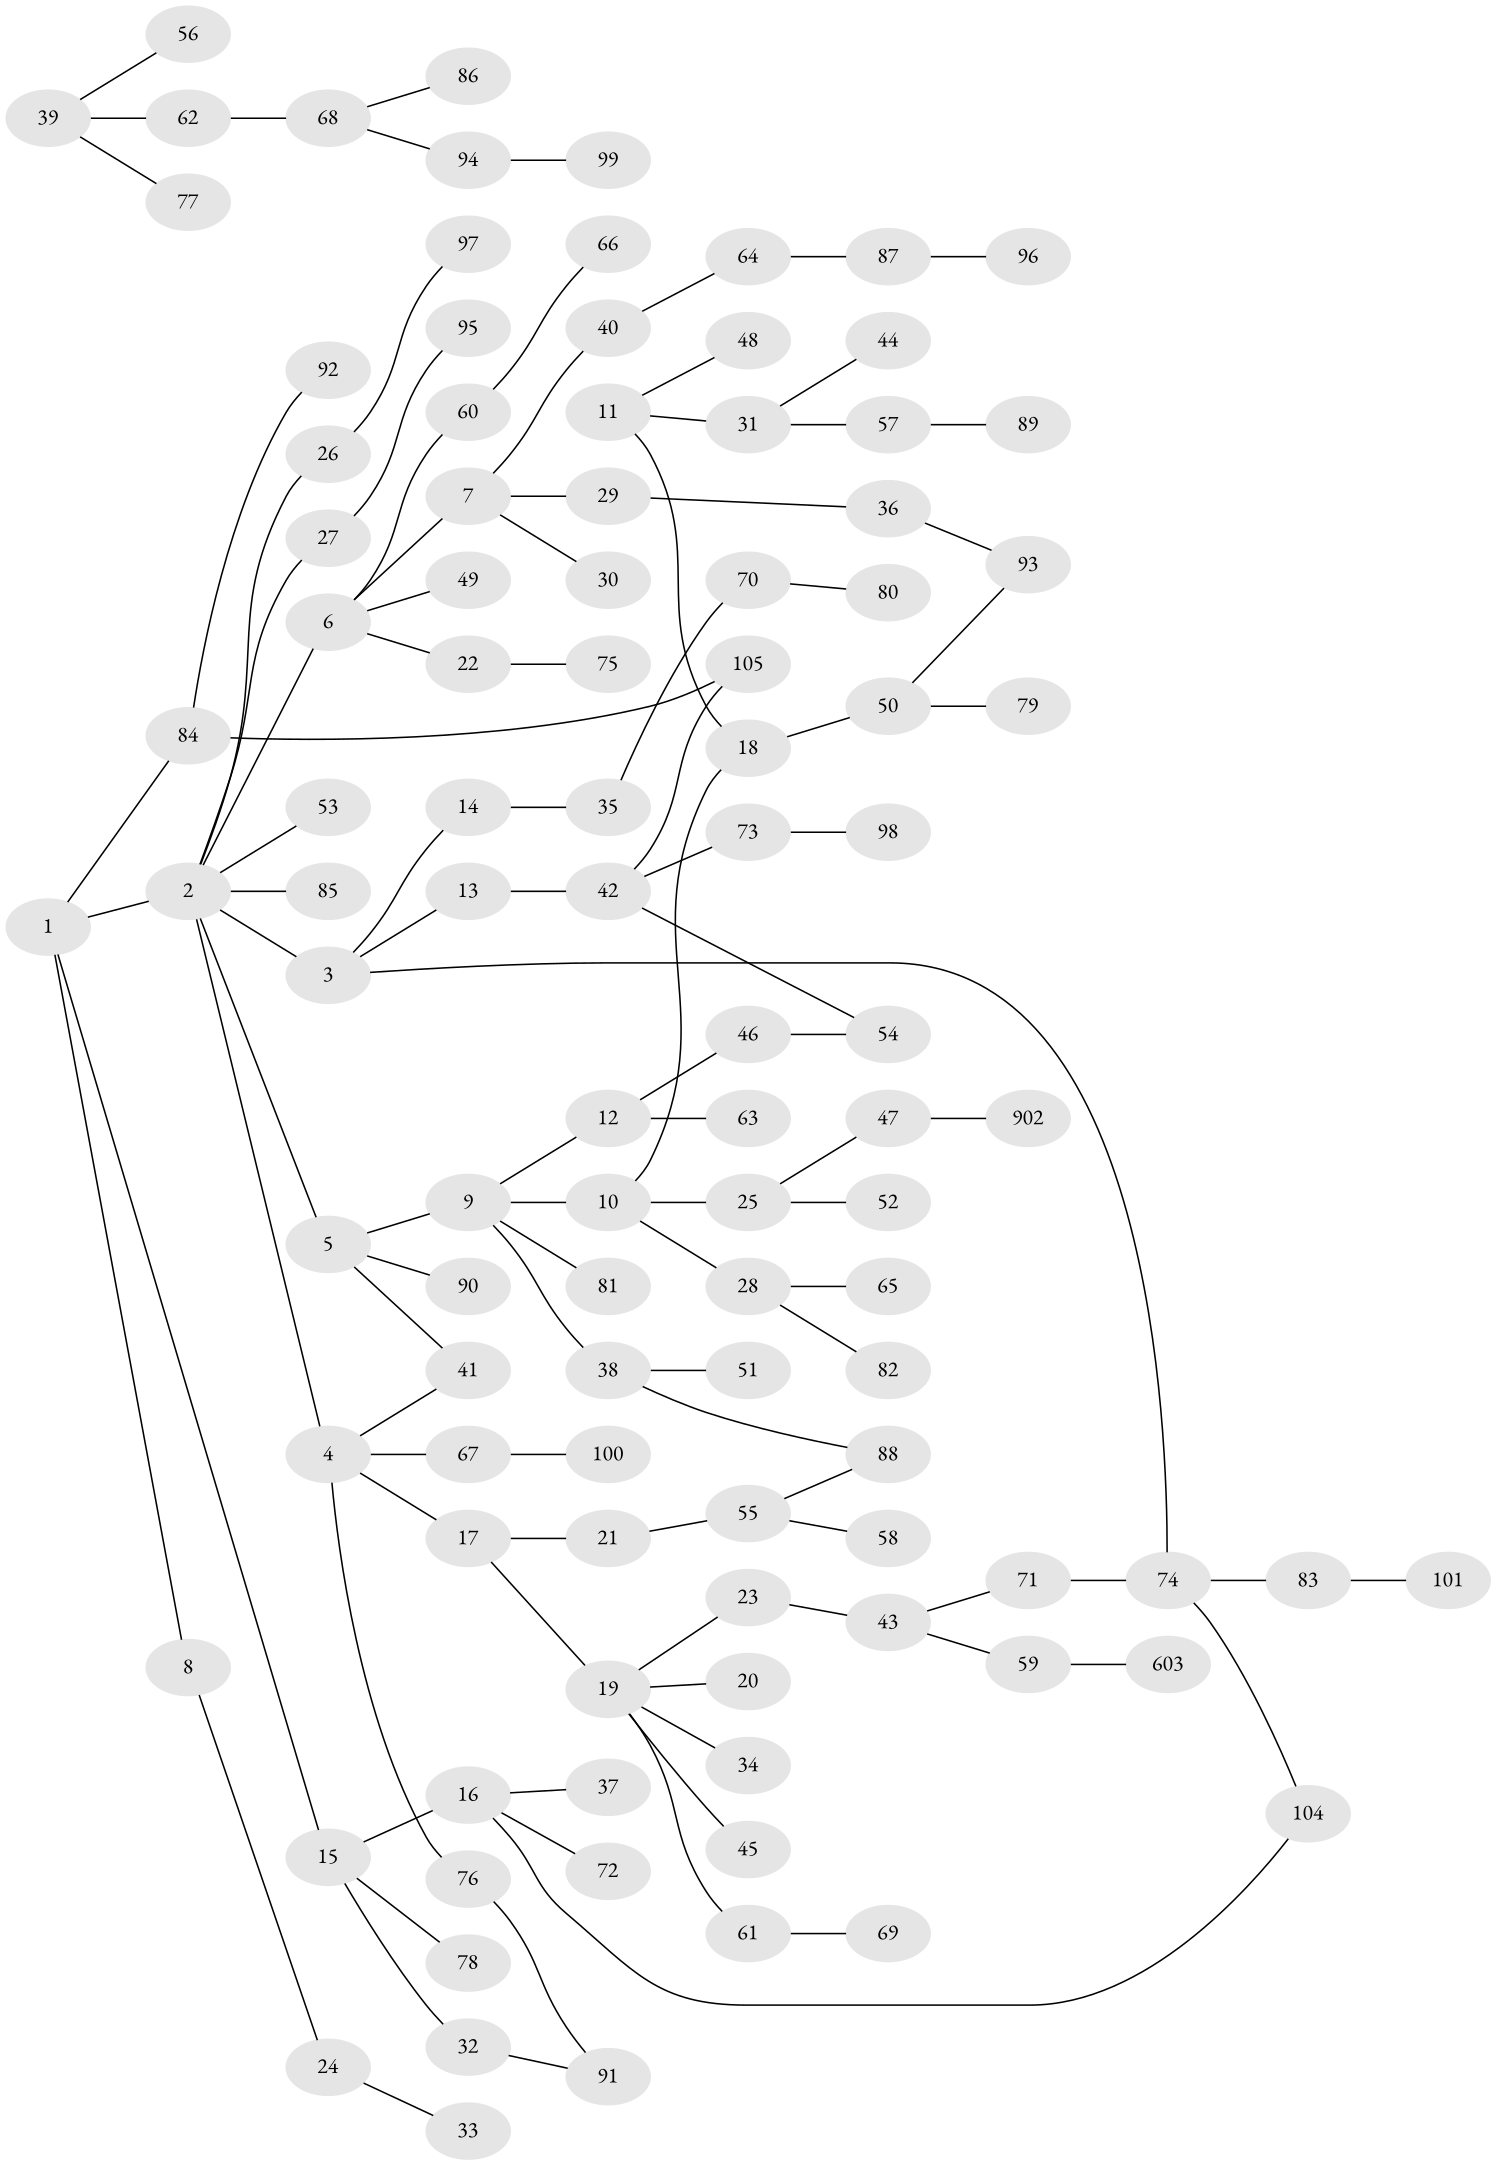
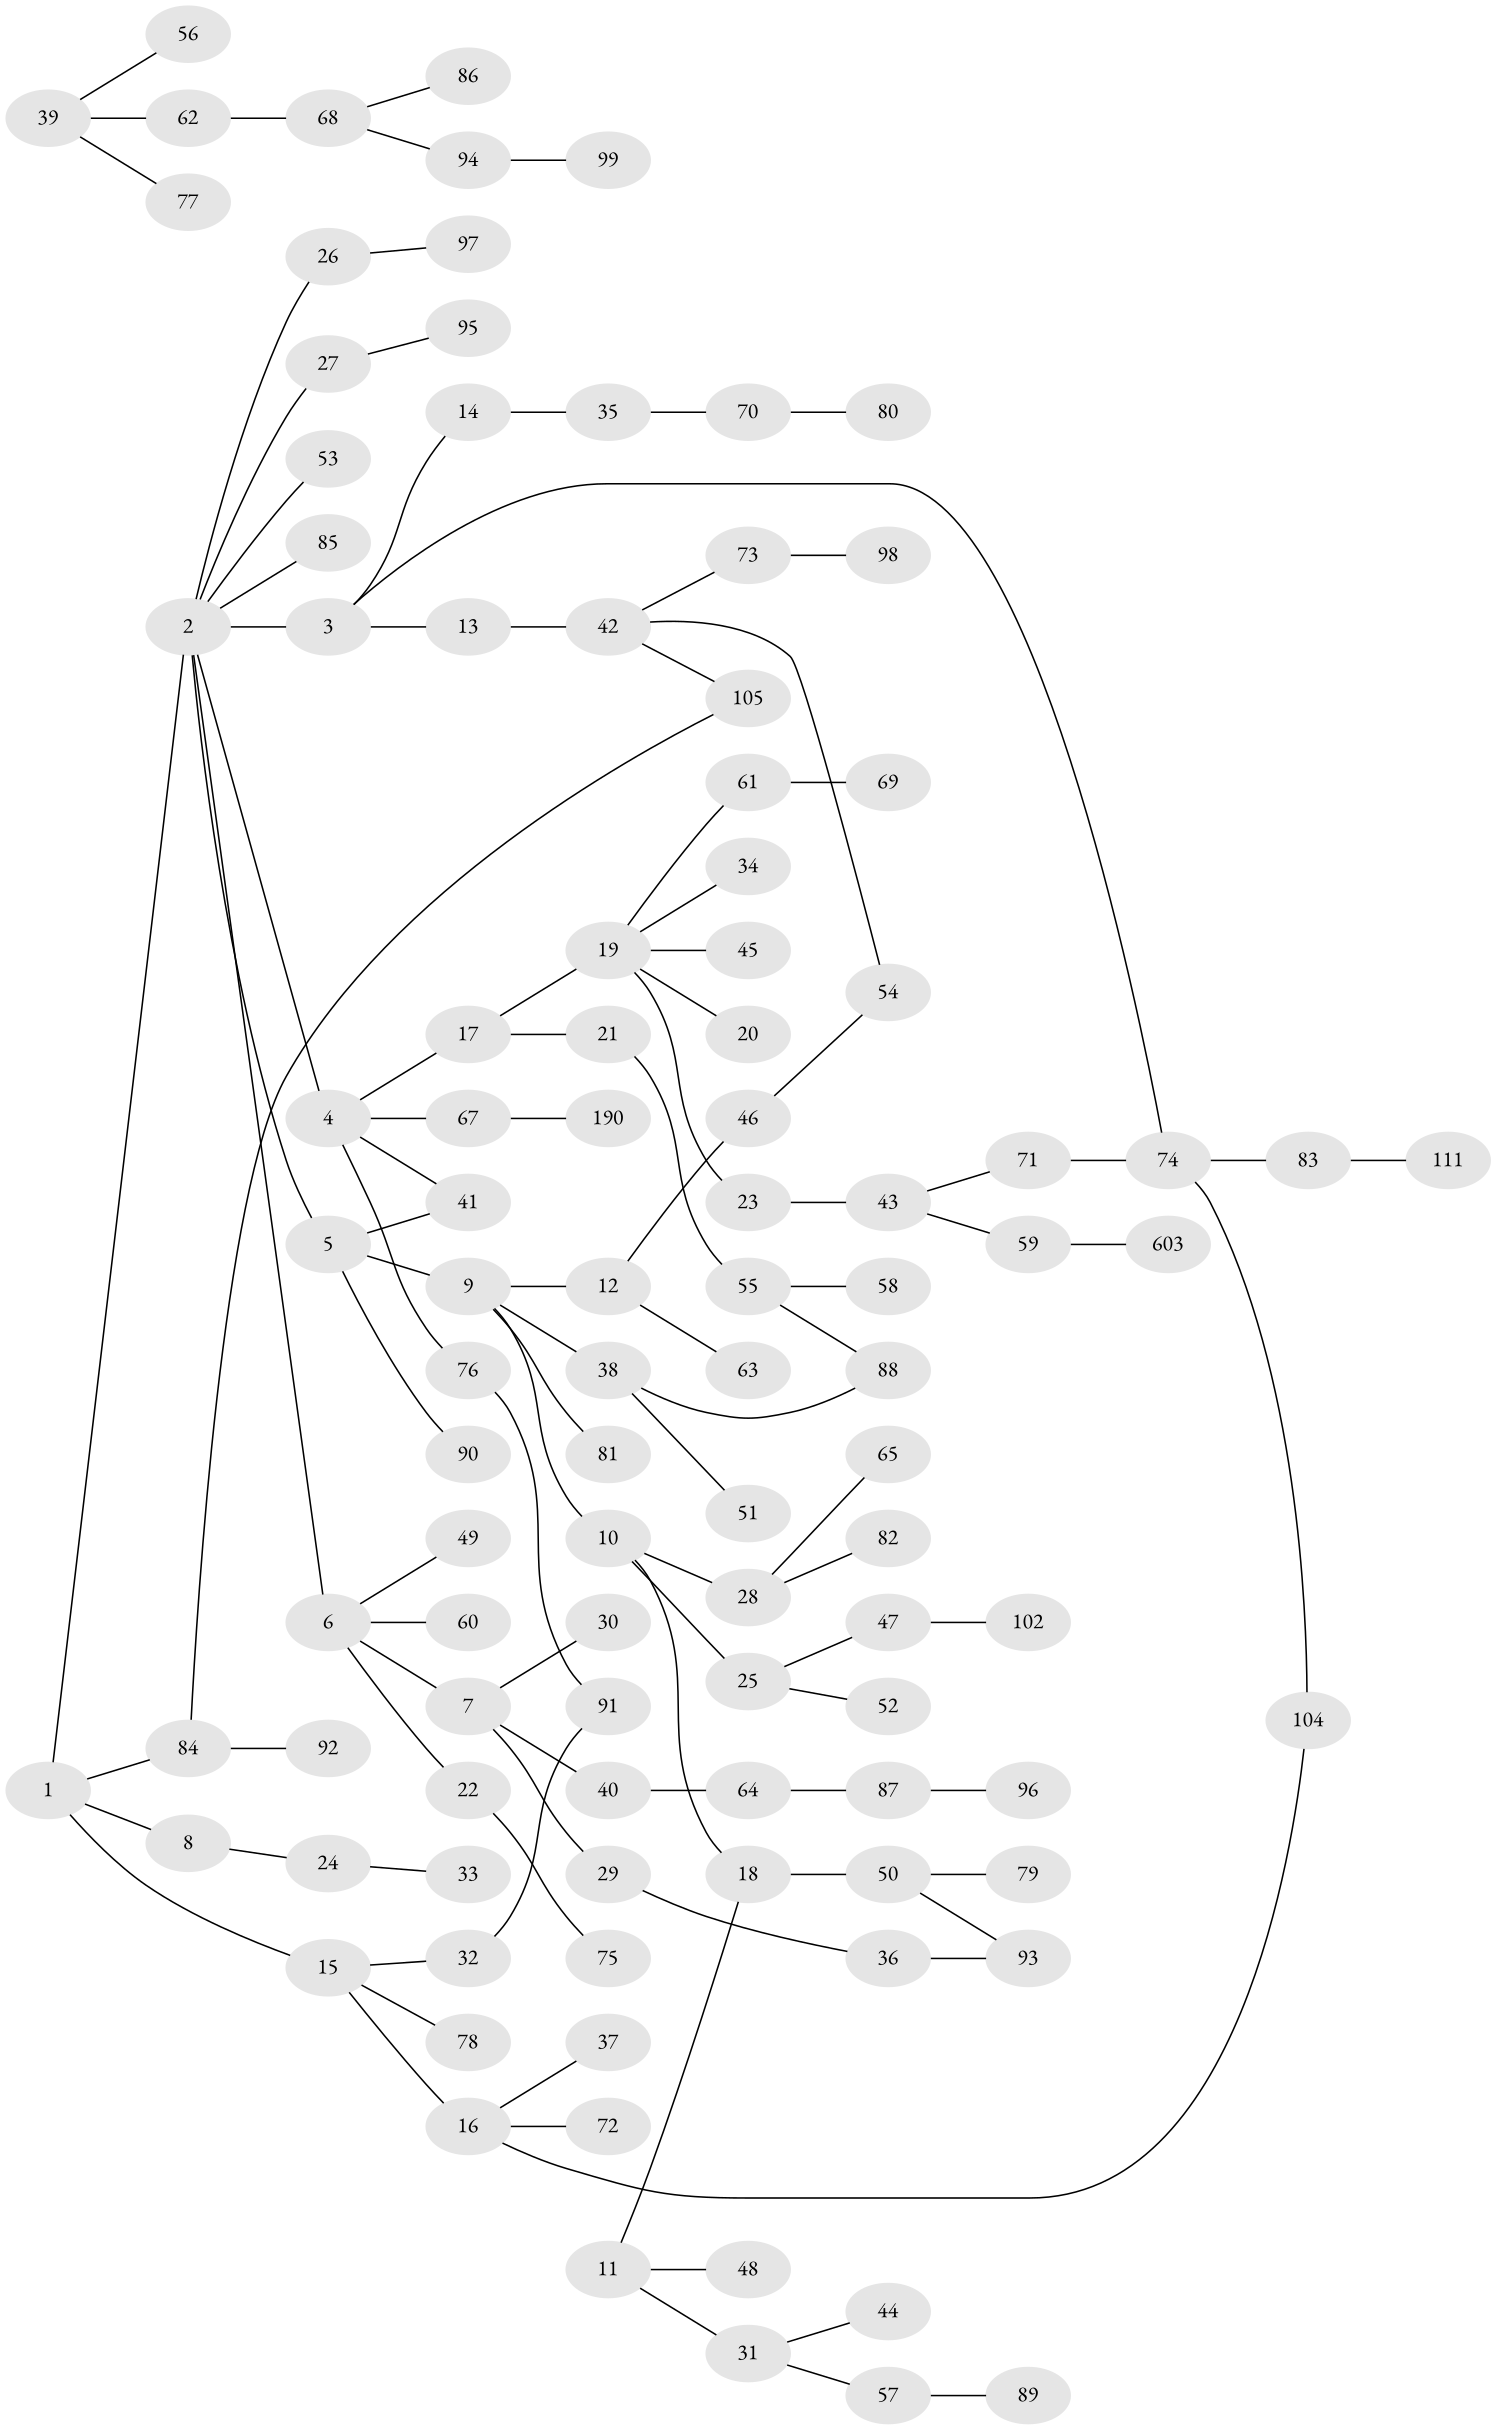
(608, 244) -> none
(1028, 1118) -> (1028, 1622)
(608, 1454) -> (608, 1118)
(1448, 1580) -> (1448, 1160)
